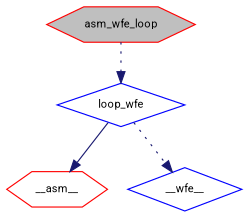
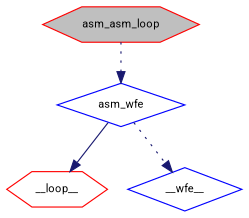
(121, 25) -> (121, 25)
(121, 105) -> (121, 105)
(57, 189) -> (57, 189)
